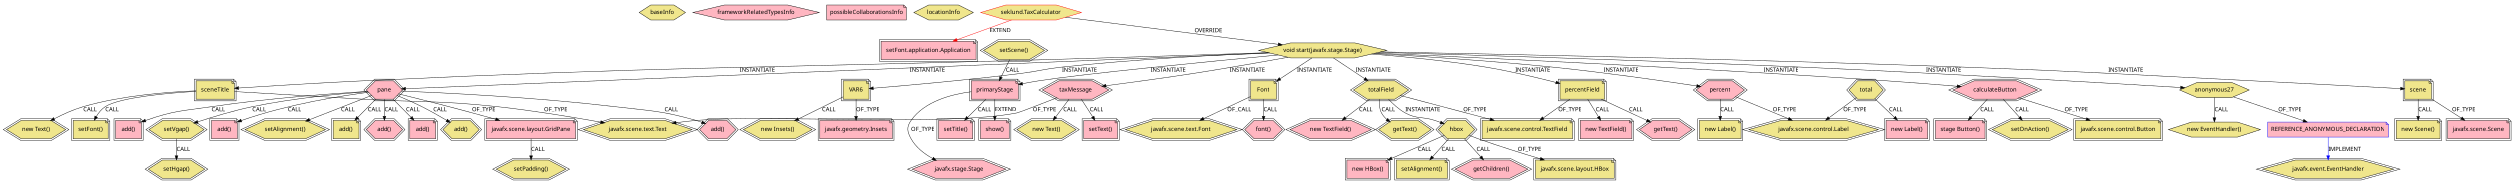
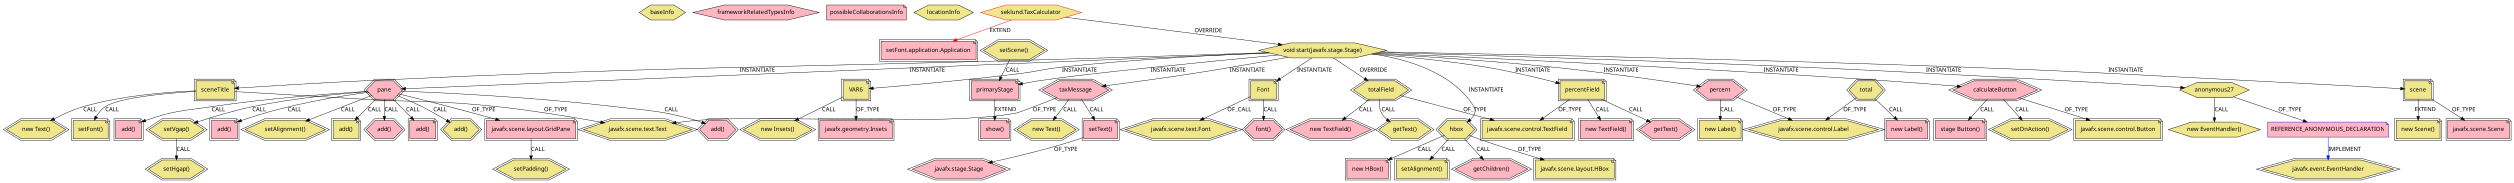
(1373, 70) -> (1373, 70)
(2425, 110) -> (2425, 110)
(917, 113) -> (1038, 151)
(1412, 116) -> (1435, 73)
(956, 130) -> none
